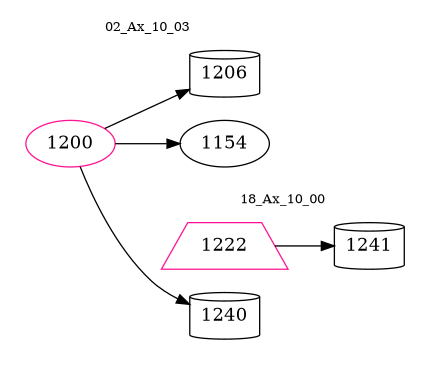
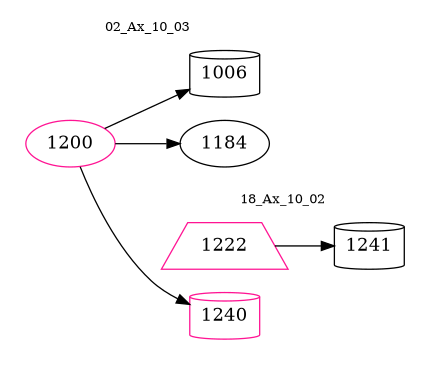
(225, 74) -> (225, 74)
(225, 144) -> (225, 144)
(283, 200) -> (283, 200)
(225, 316) -> (225, 316)
